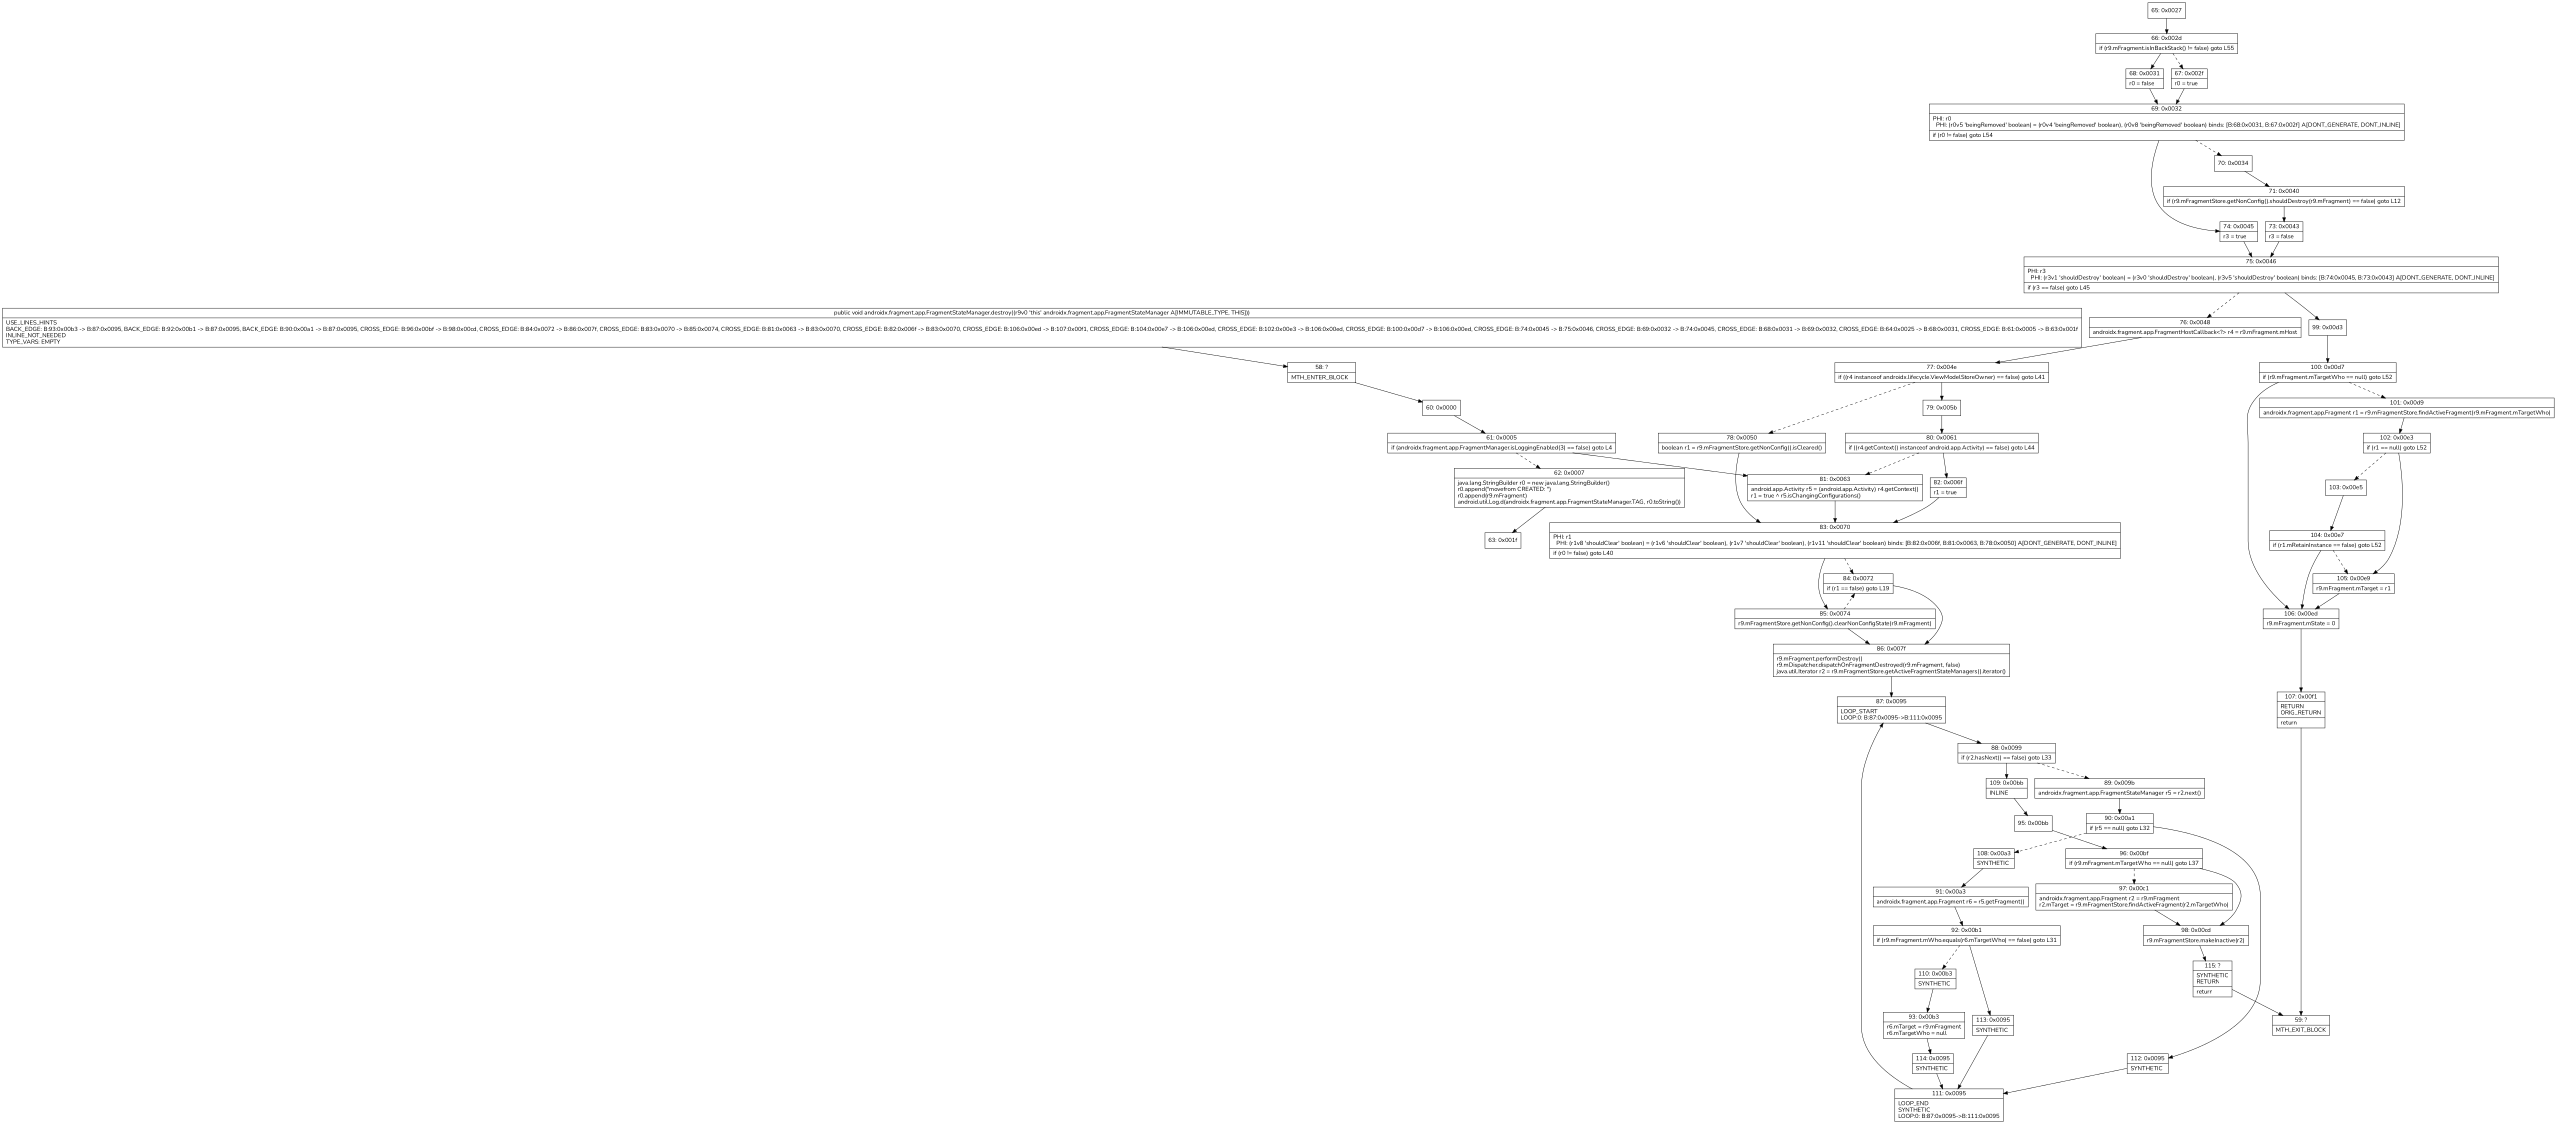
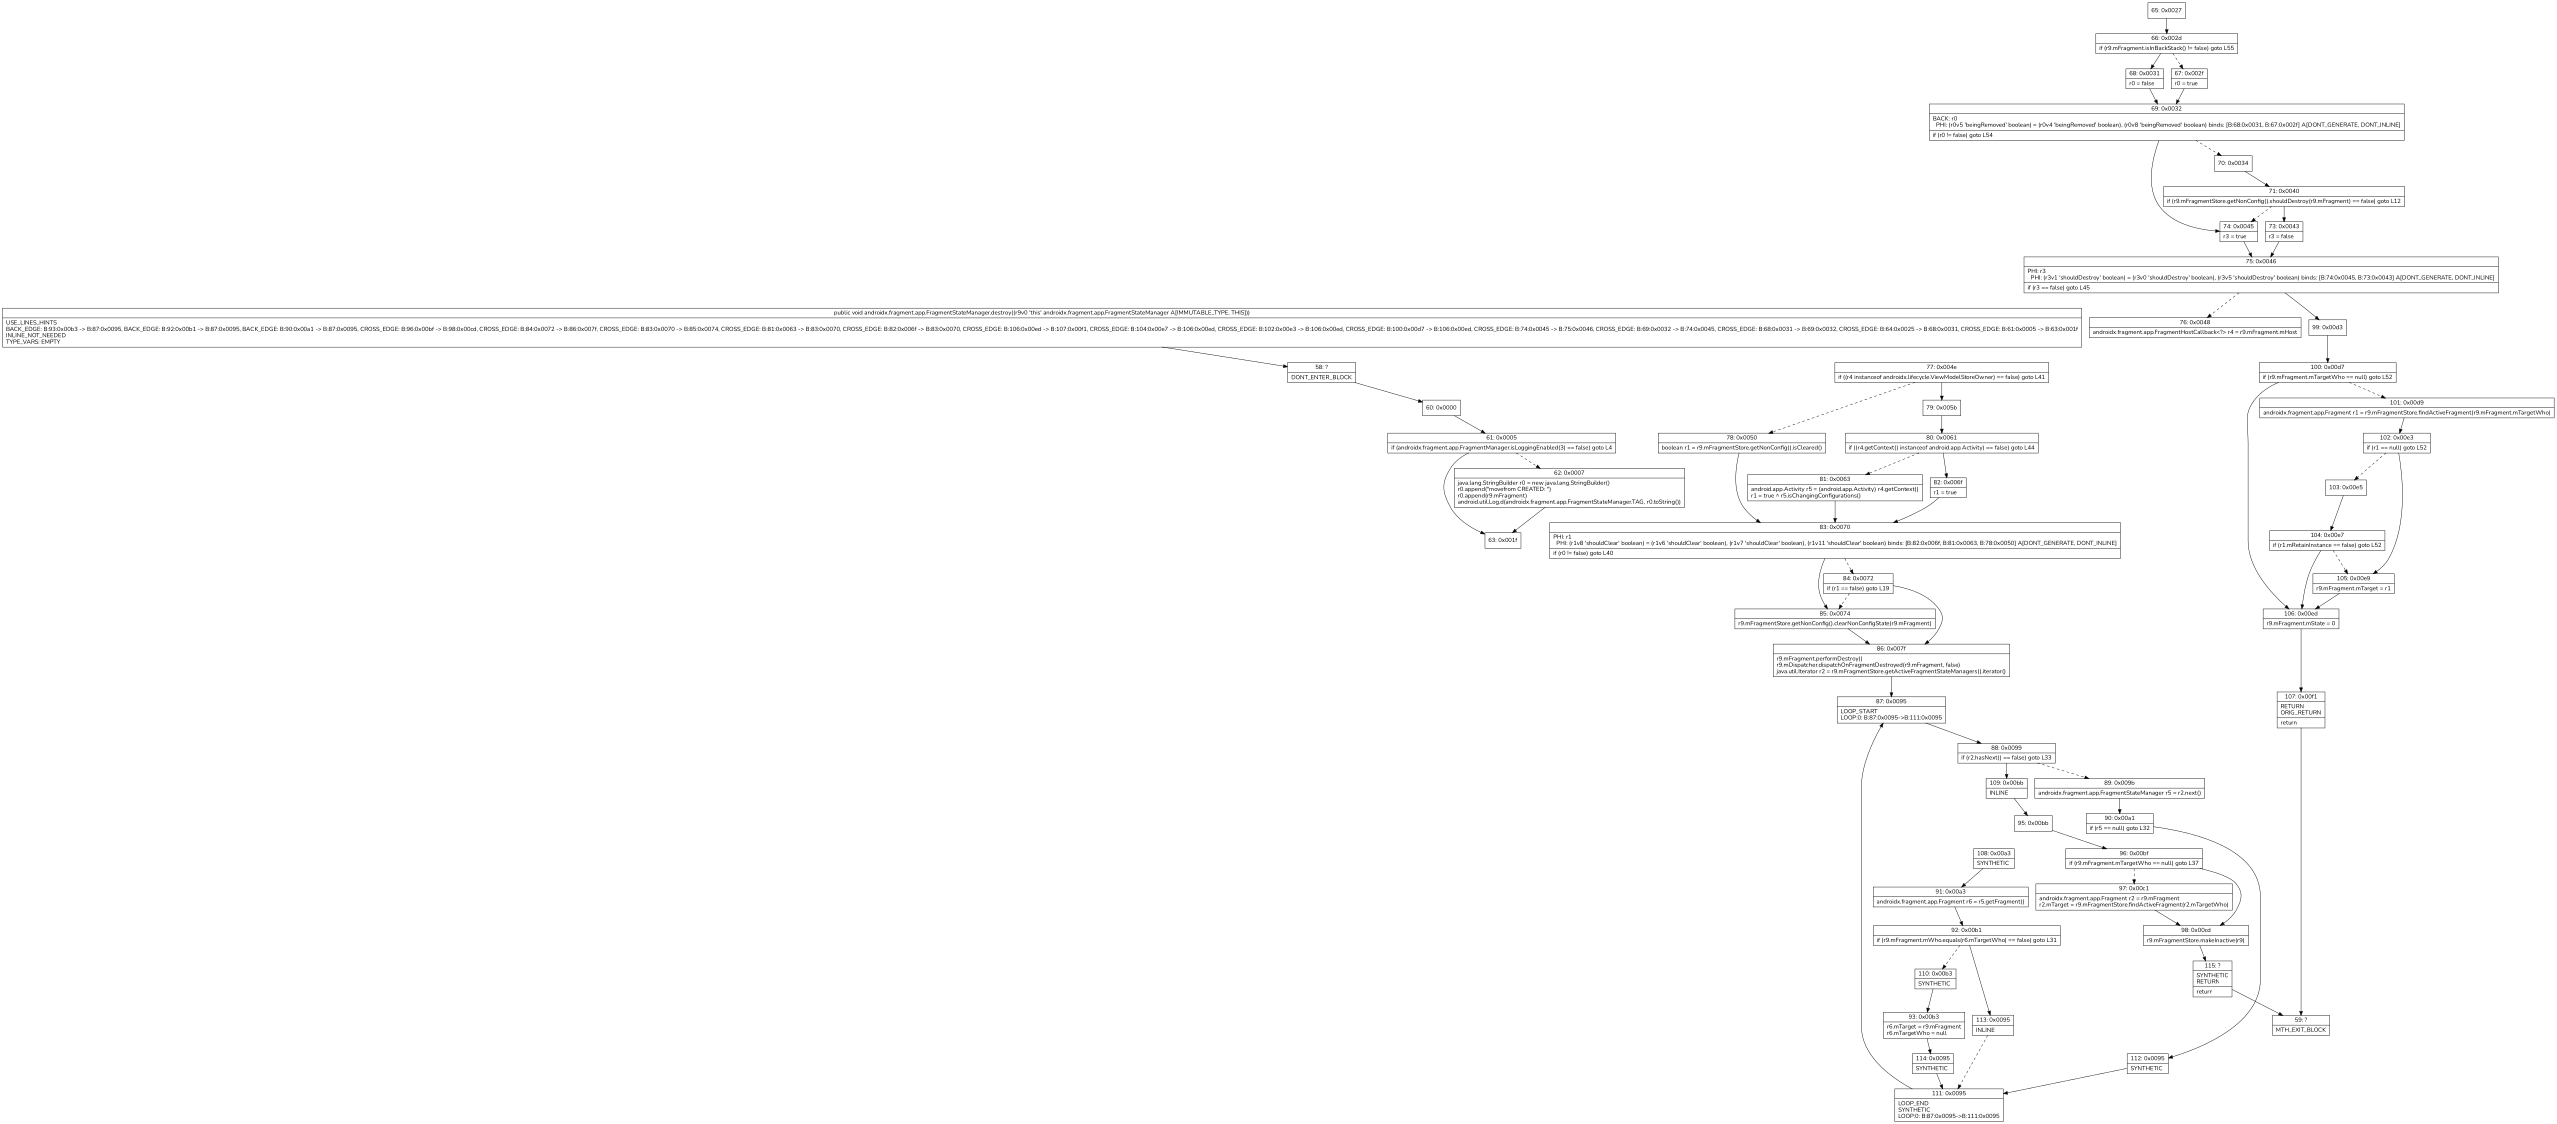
(1943, 119) -> (1946, 119)
none -> (2263, 213)
(2071, 350) -> none
(1320, 377) -> (1322, 377)
(1658, 464) -> (1445, 496)
(1848, 603) -> (1845, 599)
(2052, 842) -> none
(2196, 940) -> (2196, 940)
(1992, 1030) -> (1985, 1030)
(1974, 1060) -> (1974, 1060)
